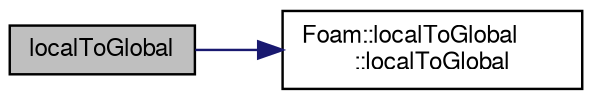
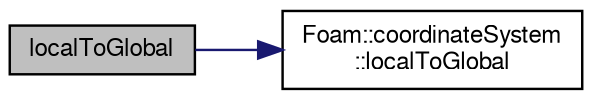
(432, 50) -> (432, 50)
